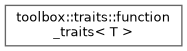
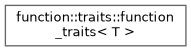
(94, 26) -> (96, 26)
